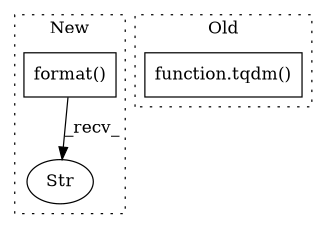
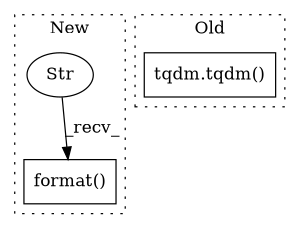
(223, 75) -> (210, 75)
(66, 122) -> (64, 122)
